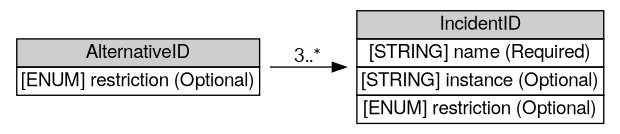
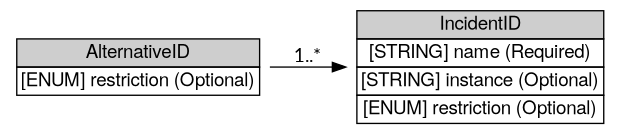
(308, 57) -> (308, 57)
